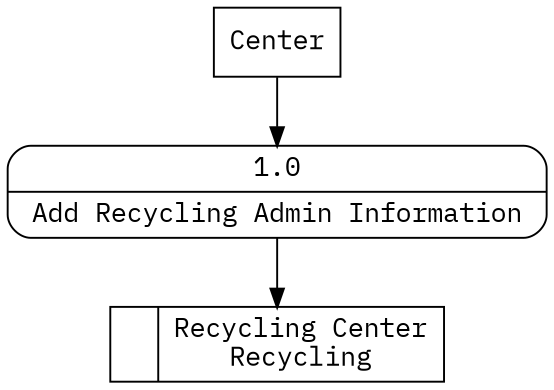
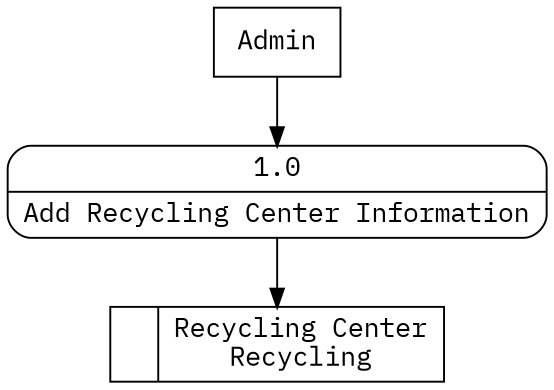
(277, 42) -> (277, 42)
(277, 214) -> (277, 214)
